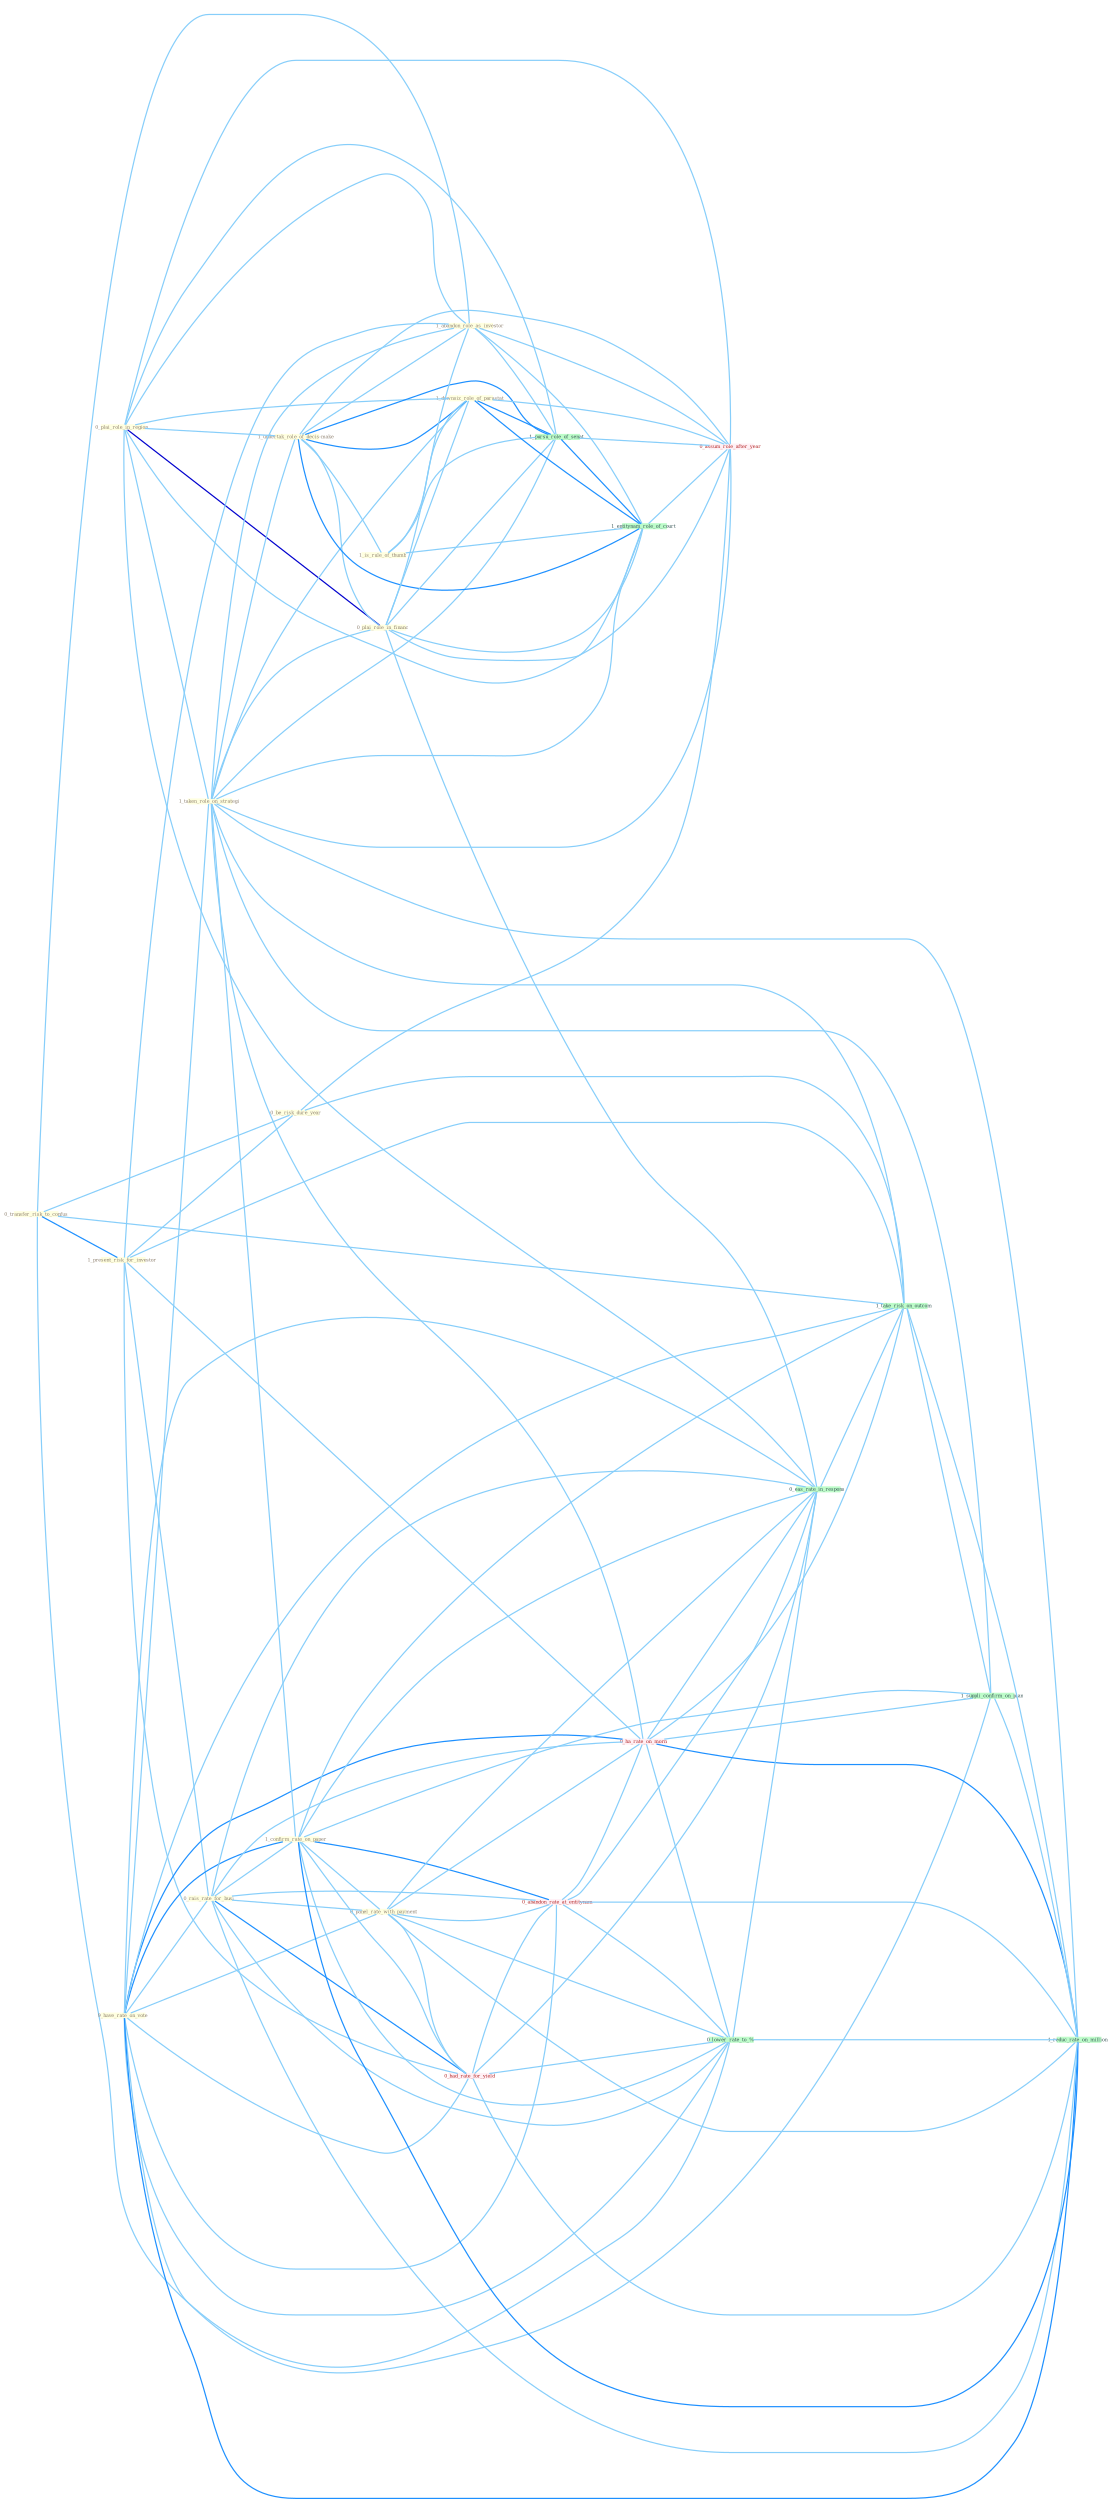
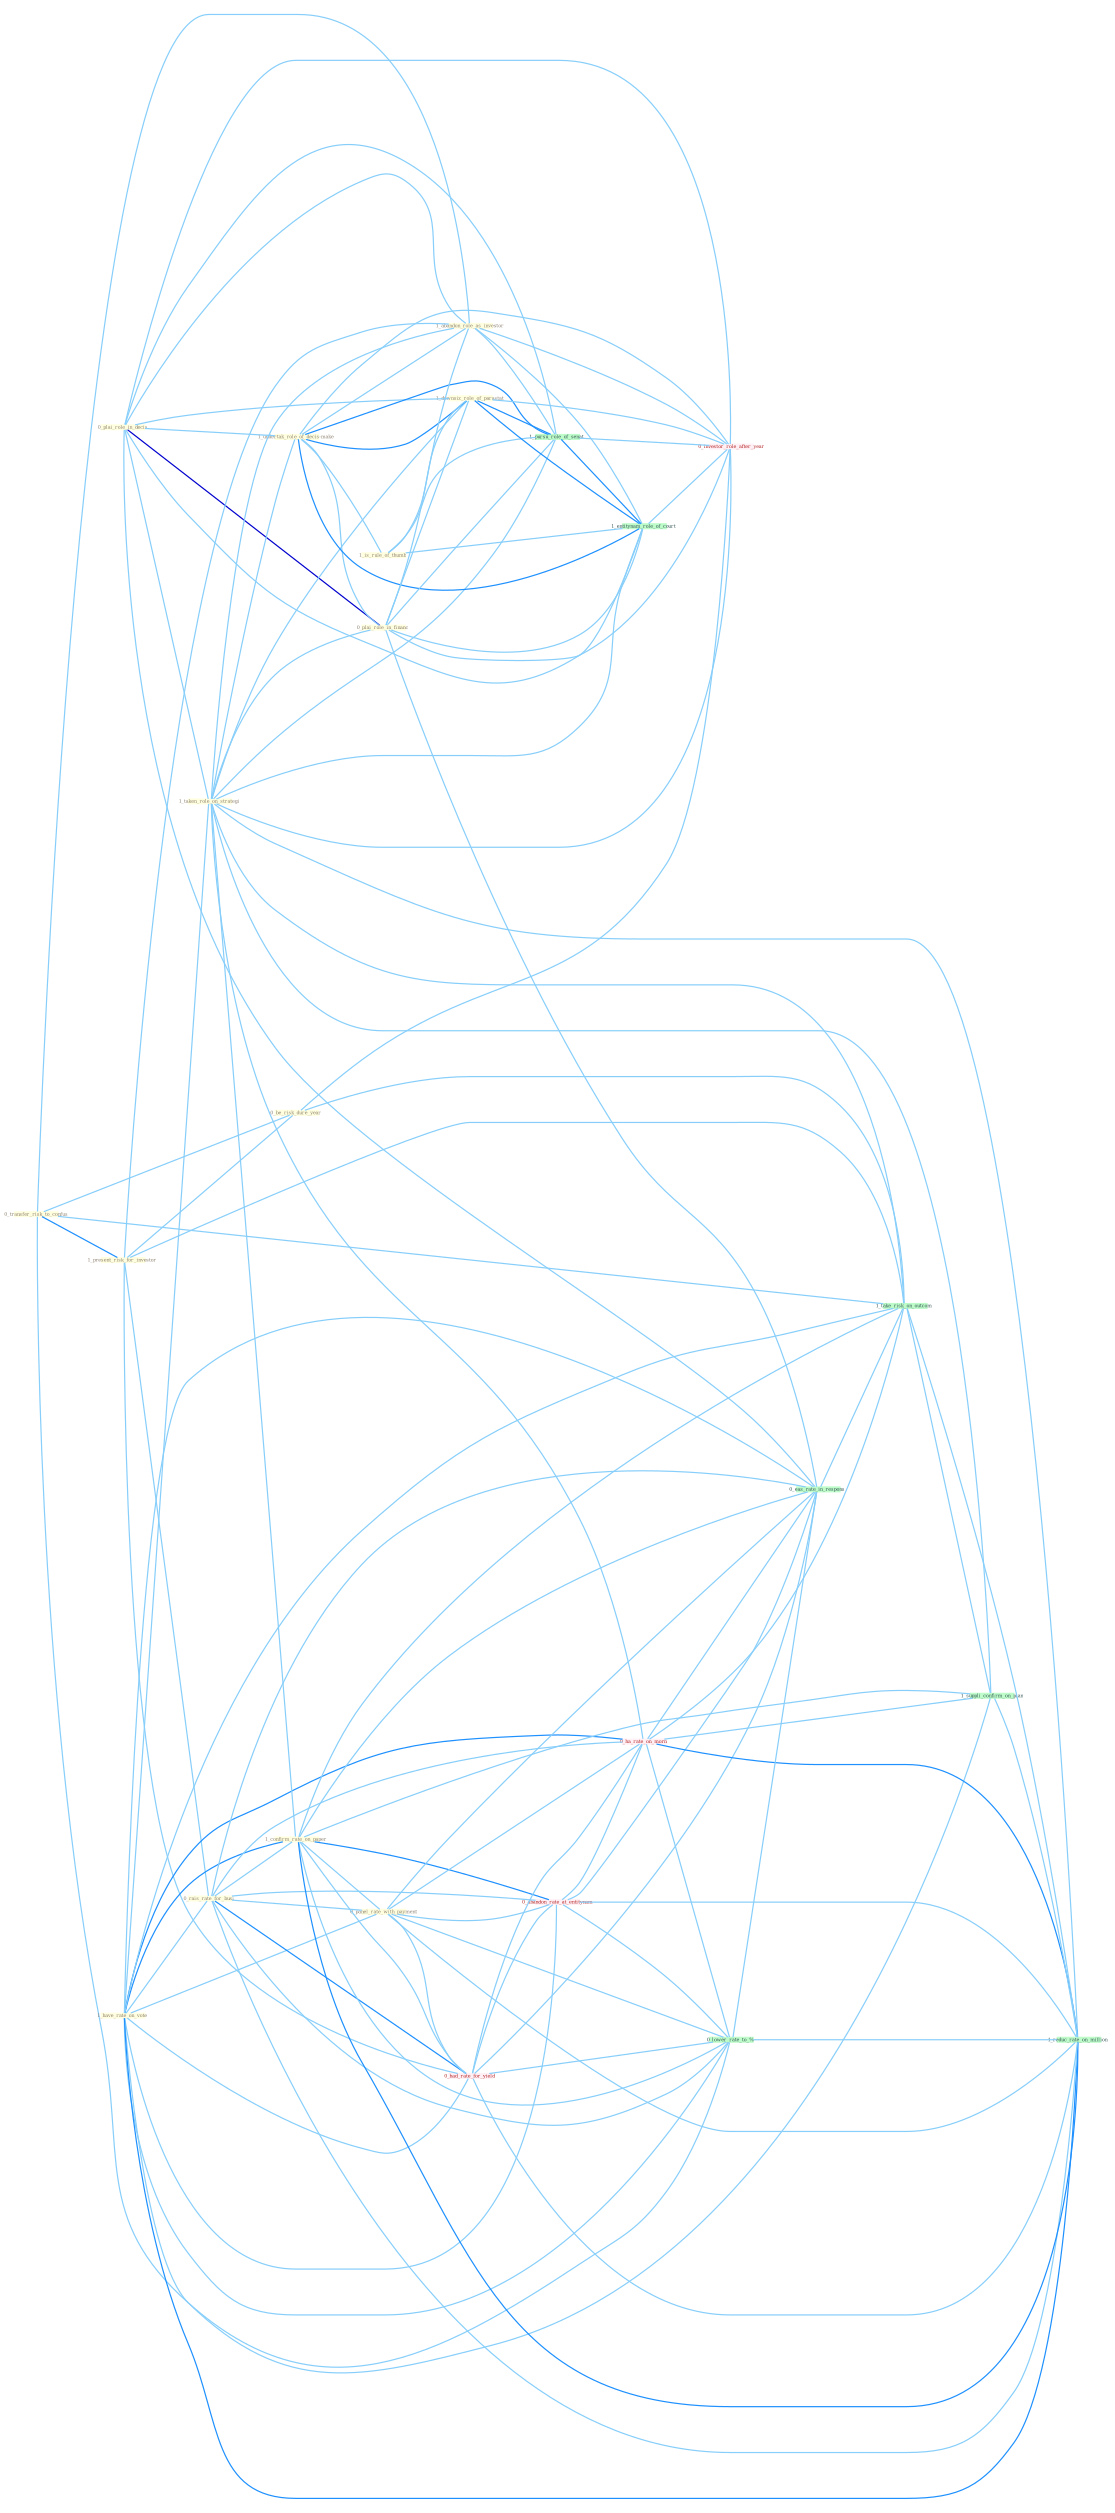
(123, 427) -> (123, 427)
(731, 447) -> (731, 447)
(384, 1501) -> (537, 1888)
(123, 2016) -> (123, 2016)
